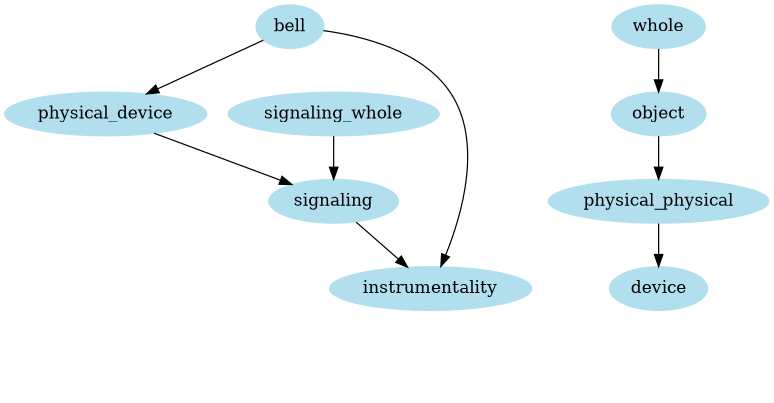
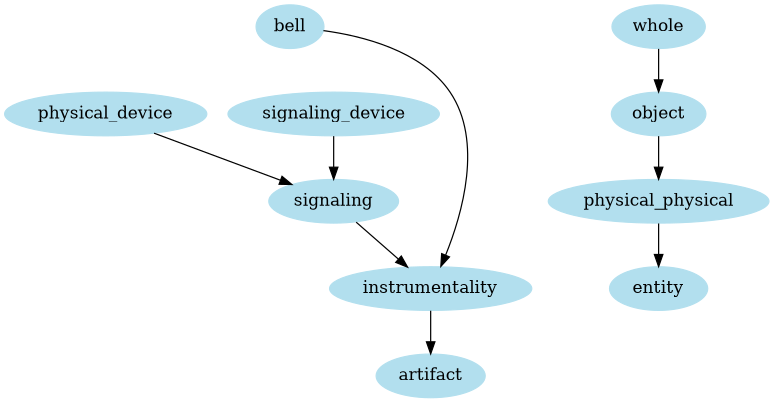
(210, 65) -> none
(334, 114) -> (334, 114)
(659, 289) -> (659, 289)
none -> (431, 376)
